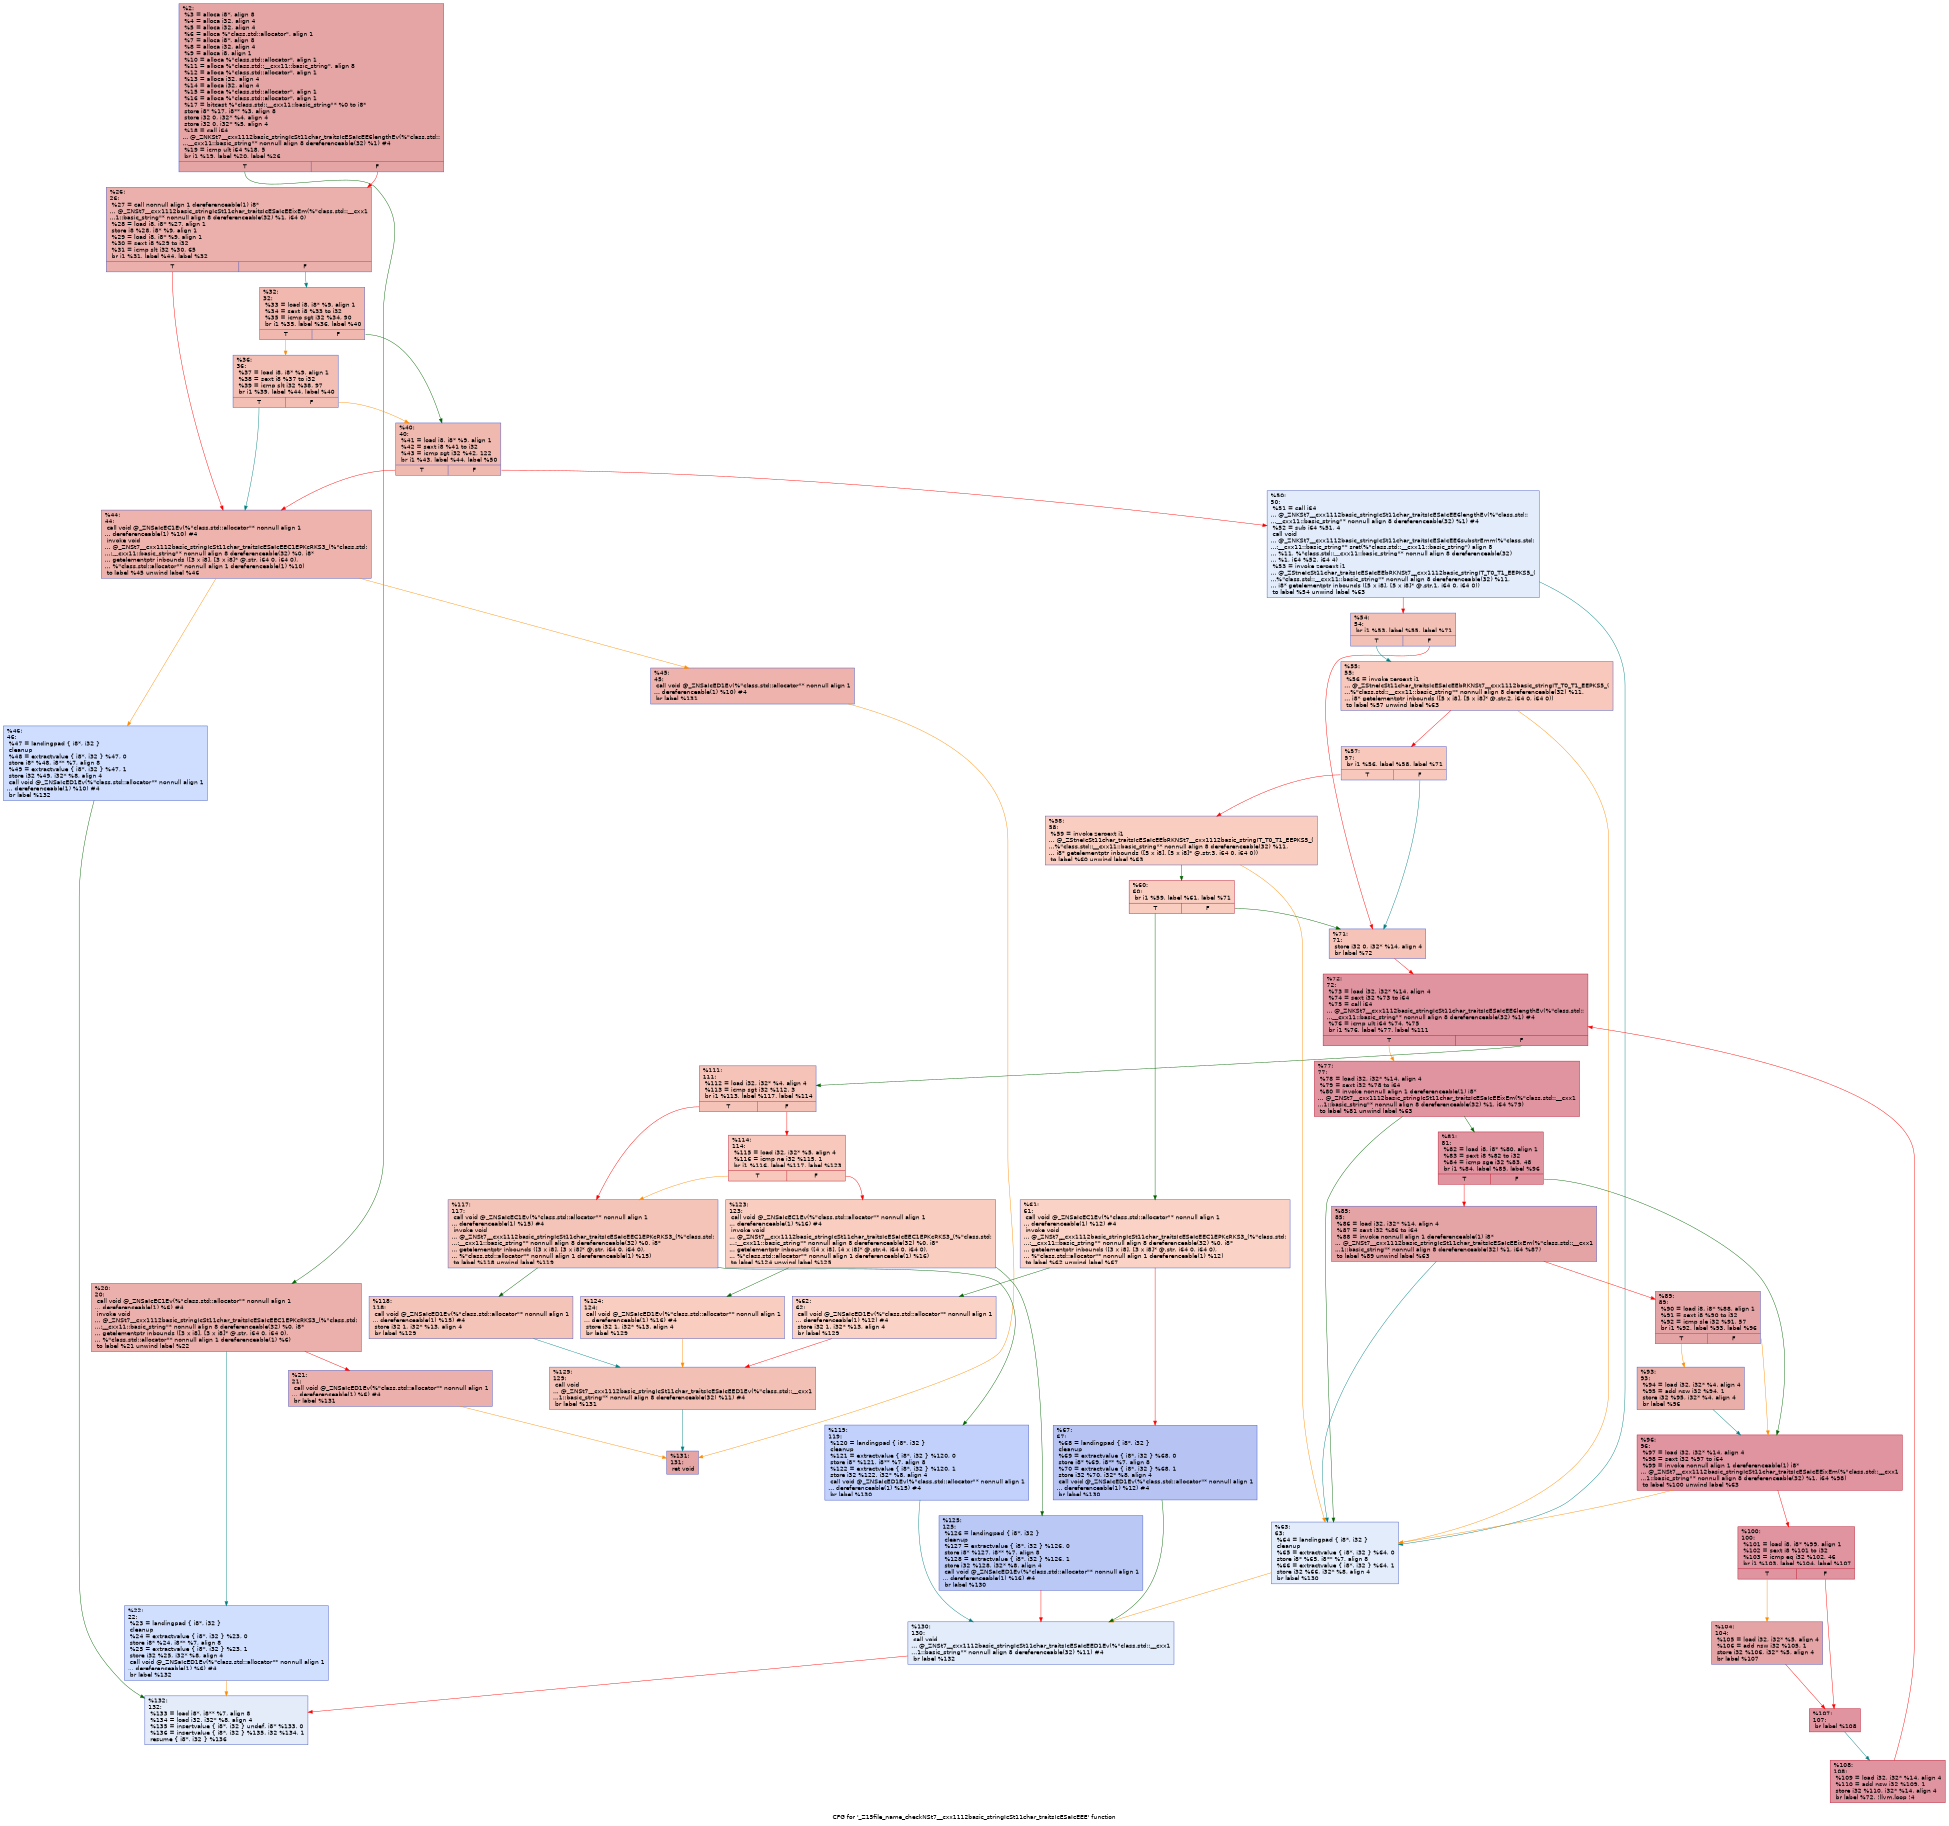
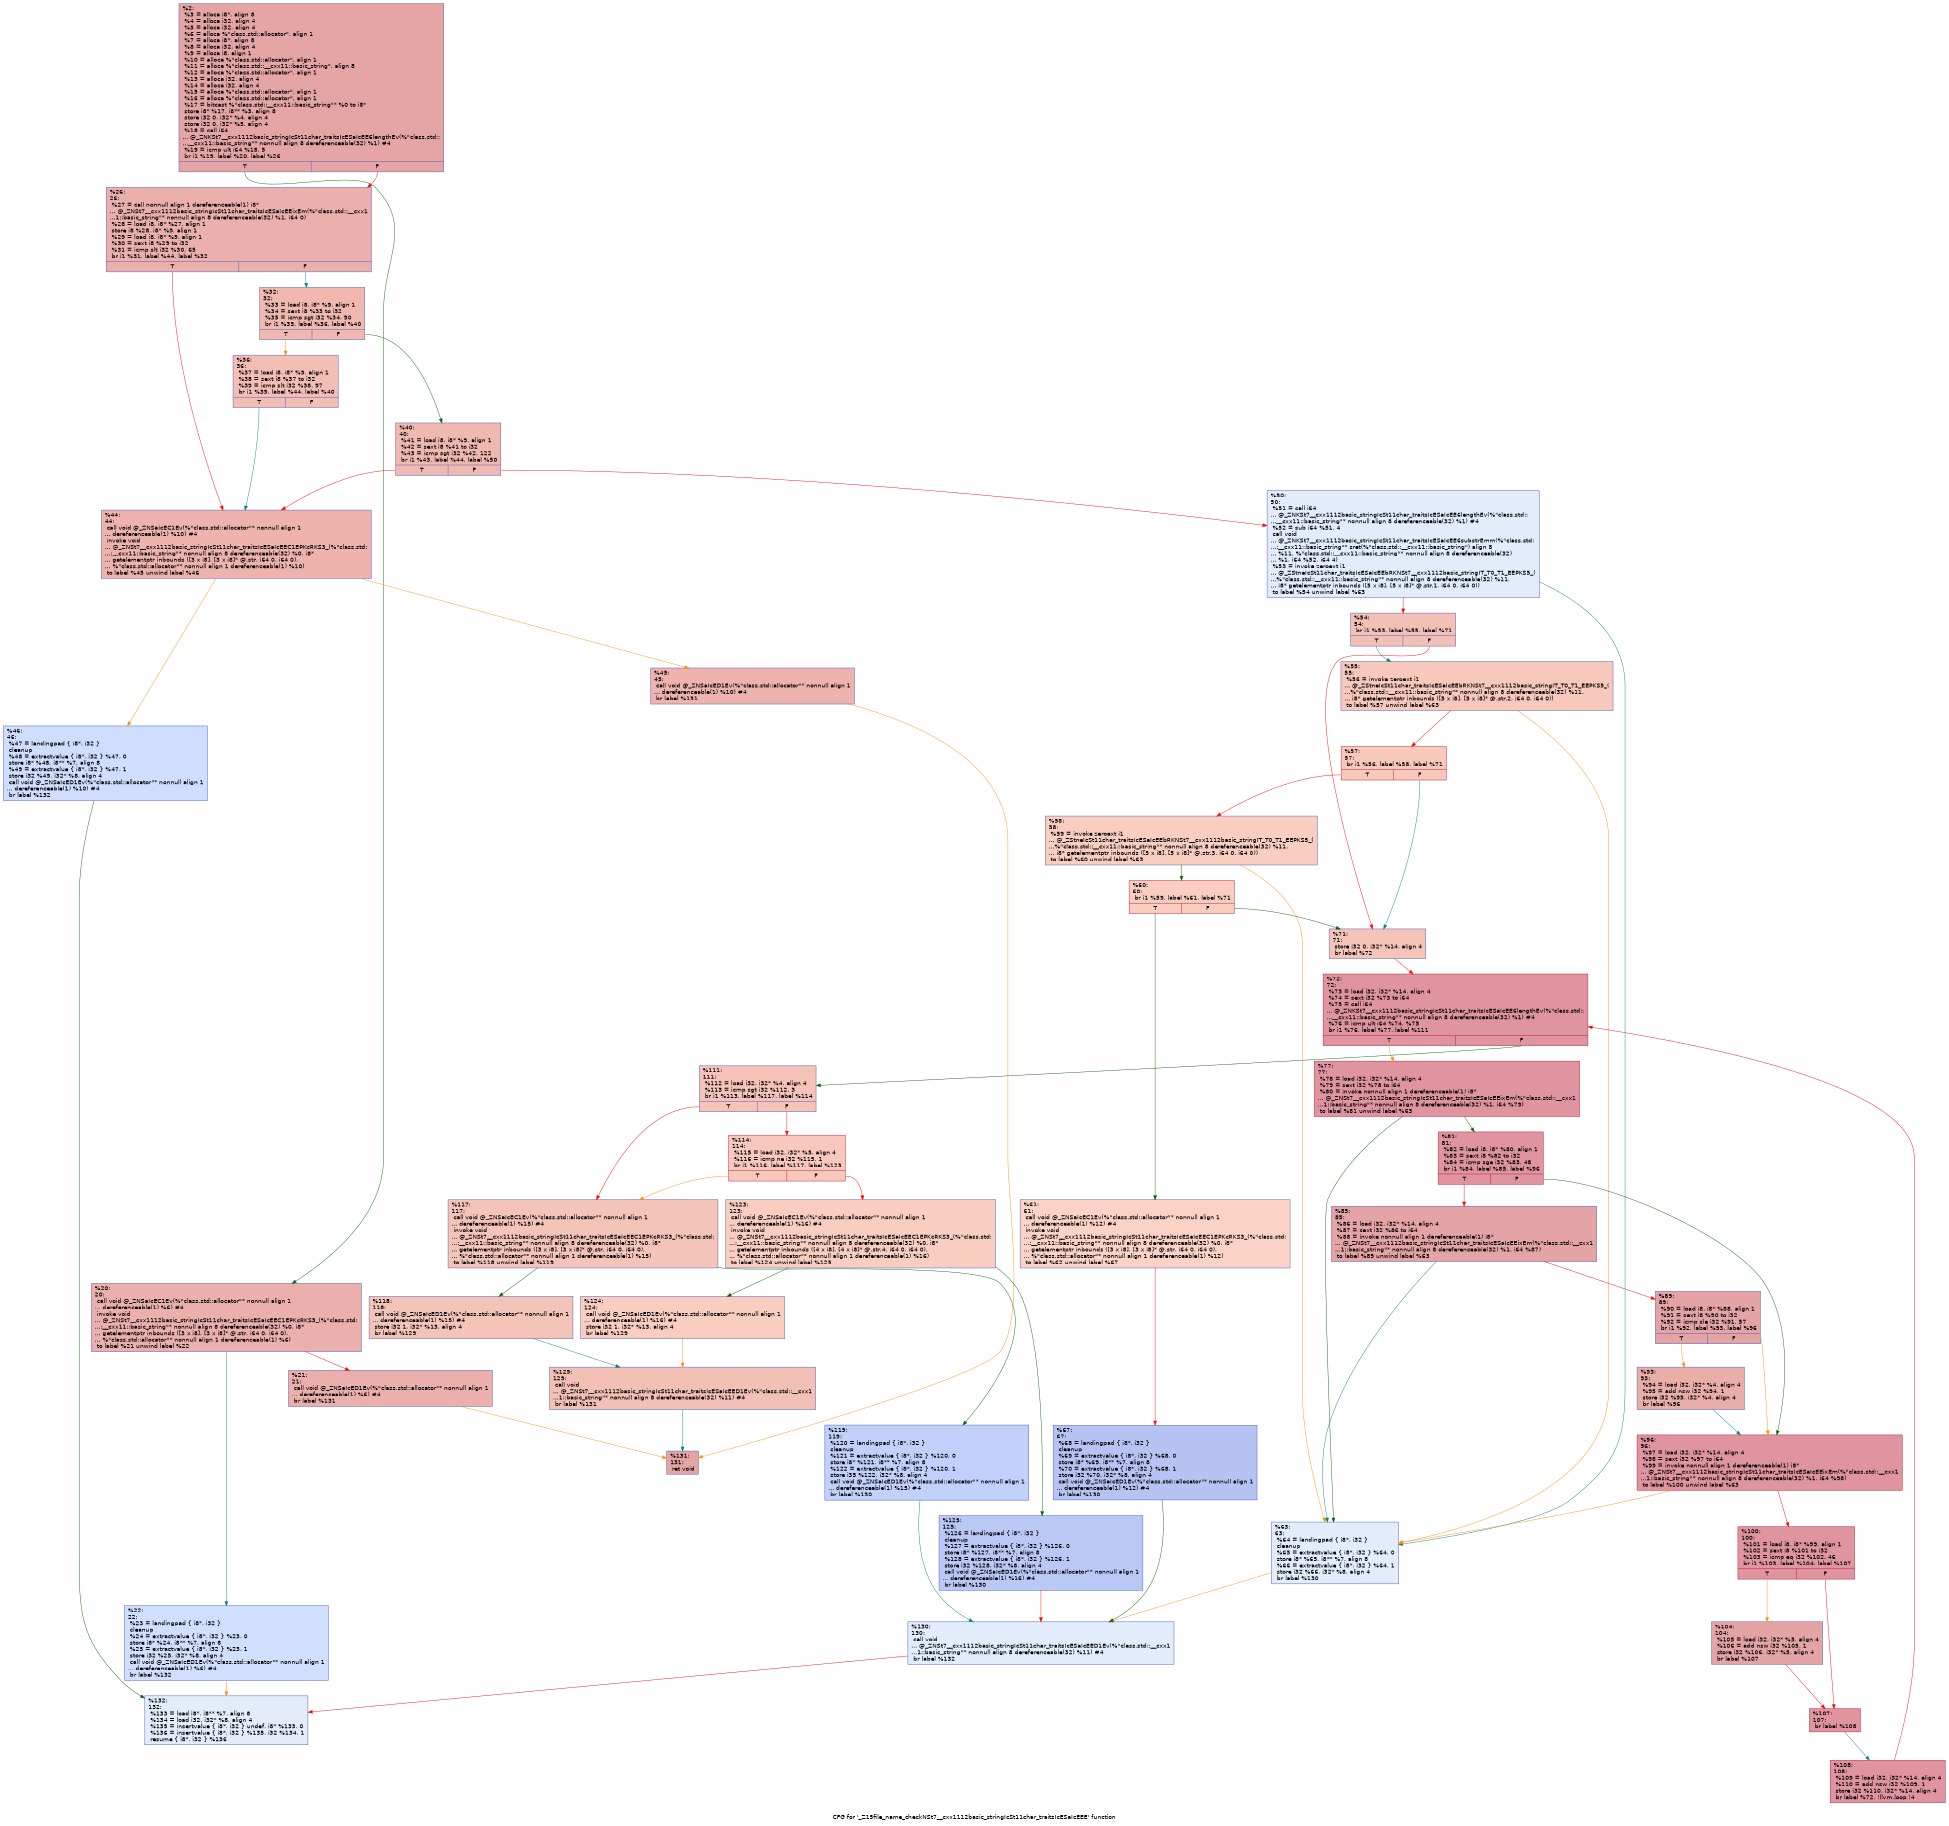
(373, 408) -> none
(1394, 763) -> (1394, 763)
(894, 1318) -> none
(878, 1475) -> (878, 1475)
